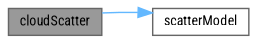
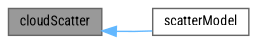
(120, 12) -> (134, 31)
